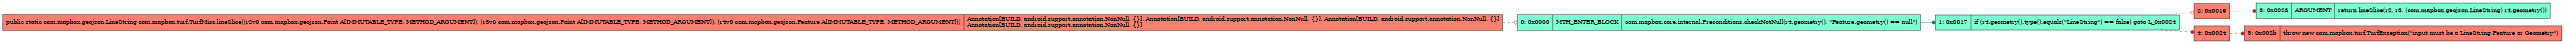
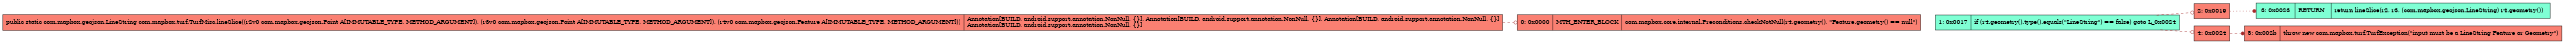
(2313, 11) -> (2311, 11)
(2174, 14) -> (2174, 14)
(1719, 23) -> (1719, 23)
(1926, 23) -> none
(2176, 31) -> (2176, 31)
